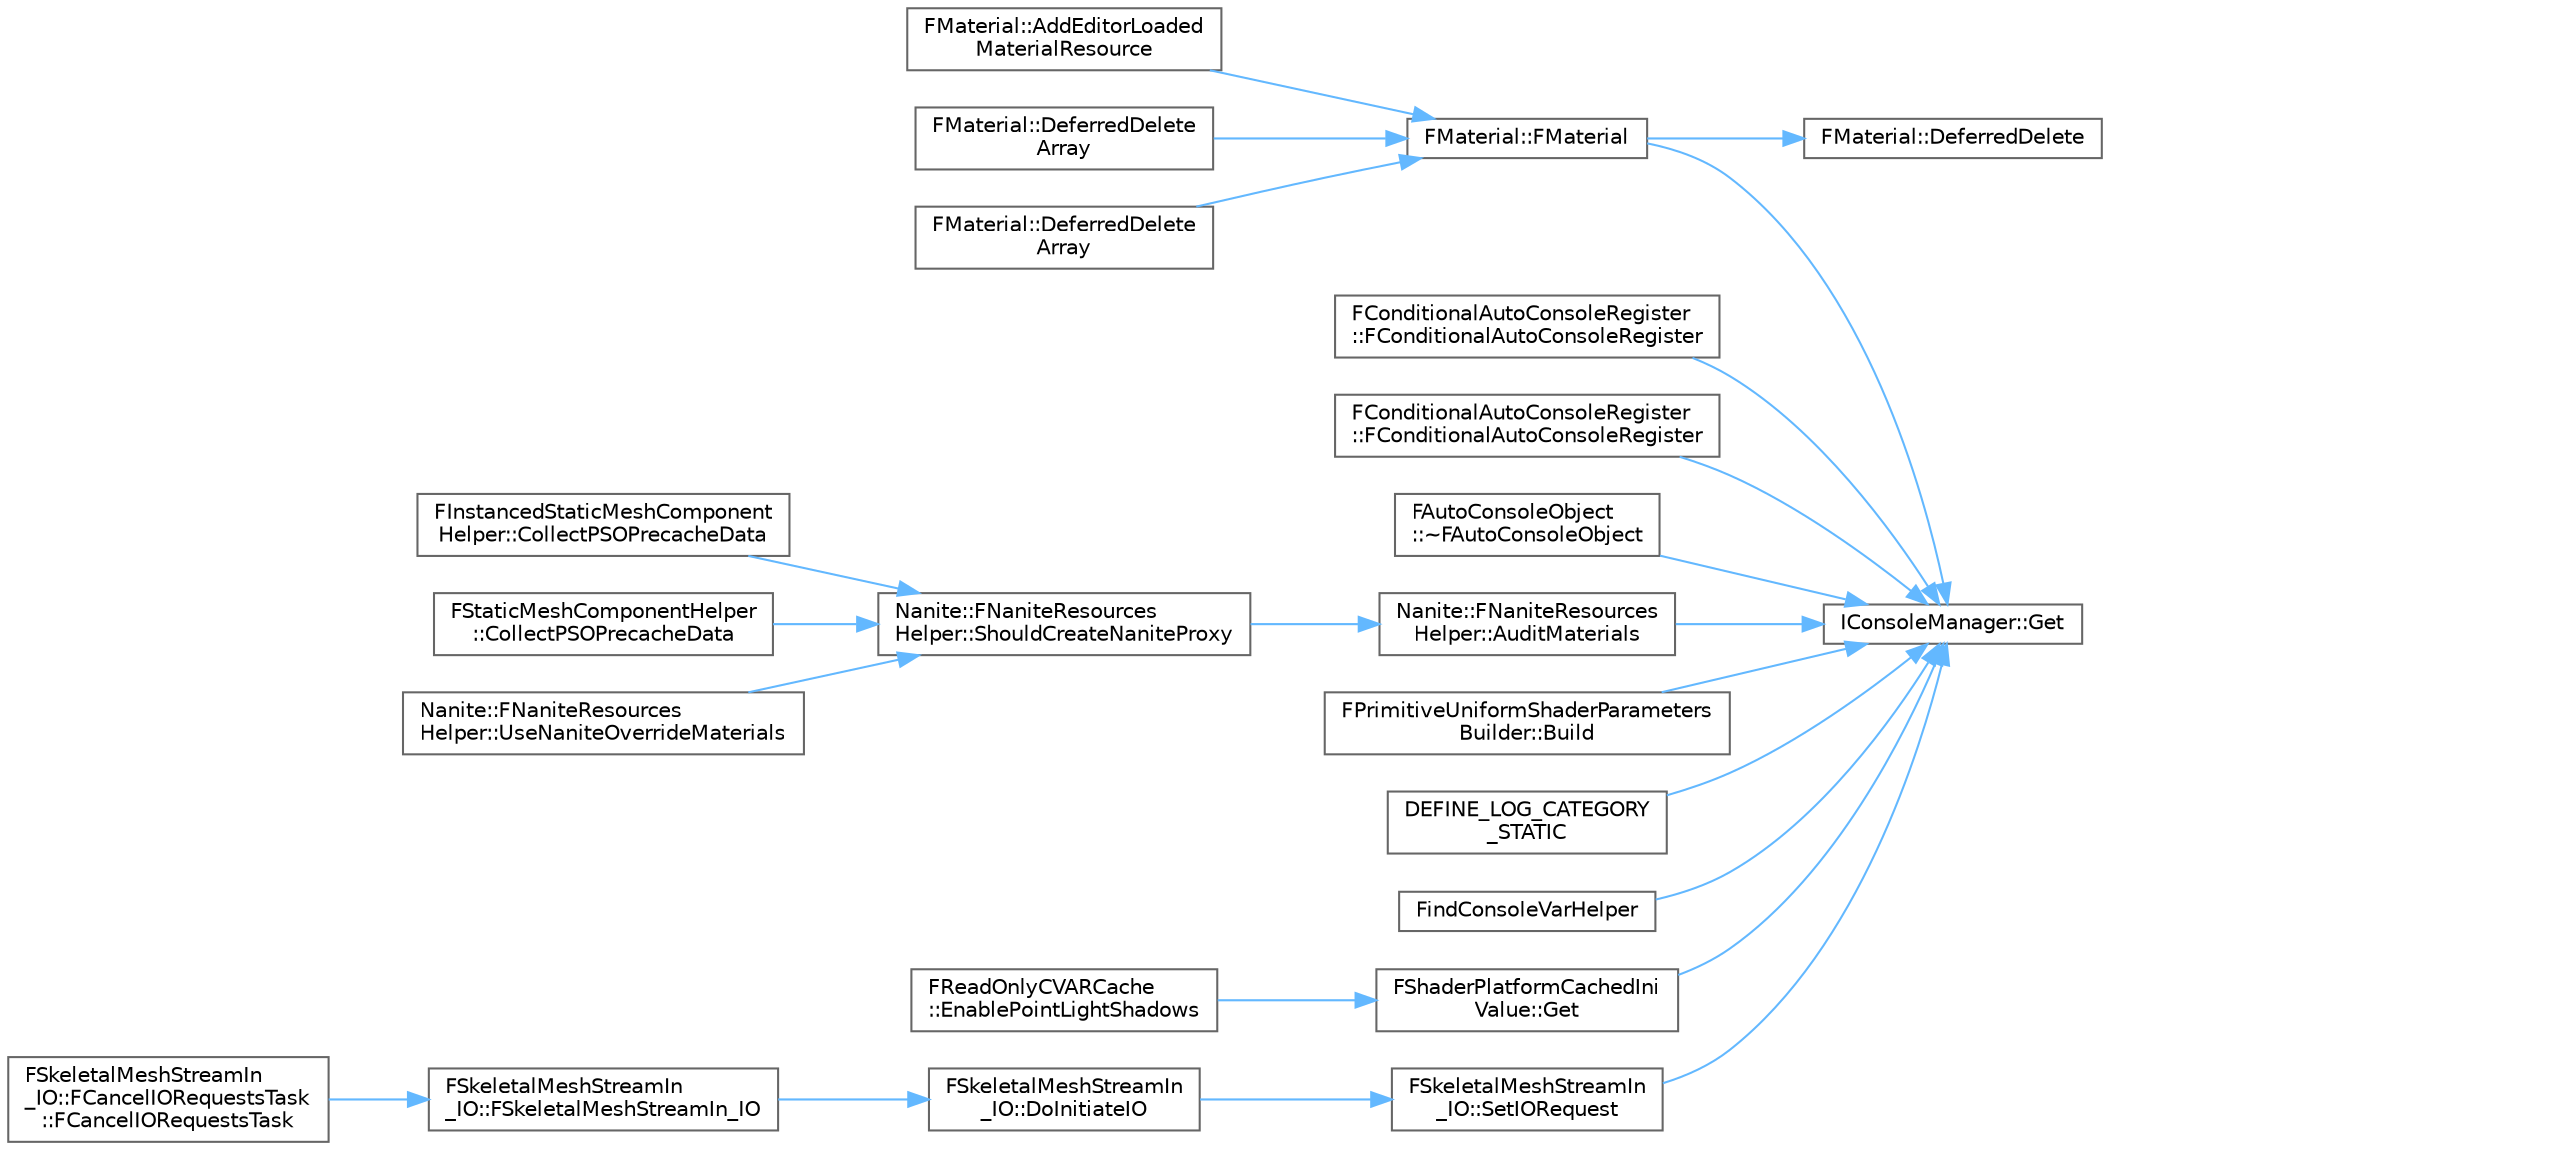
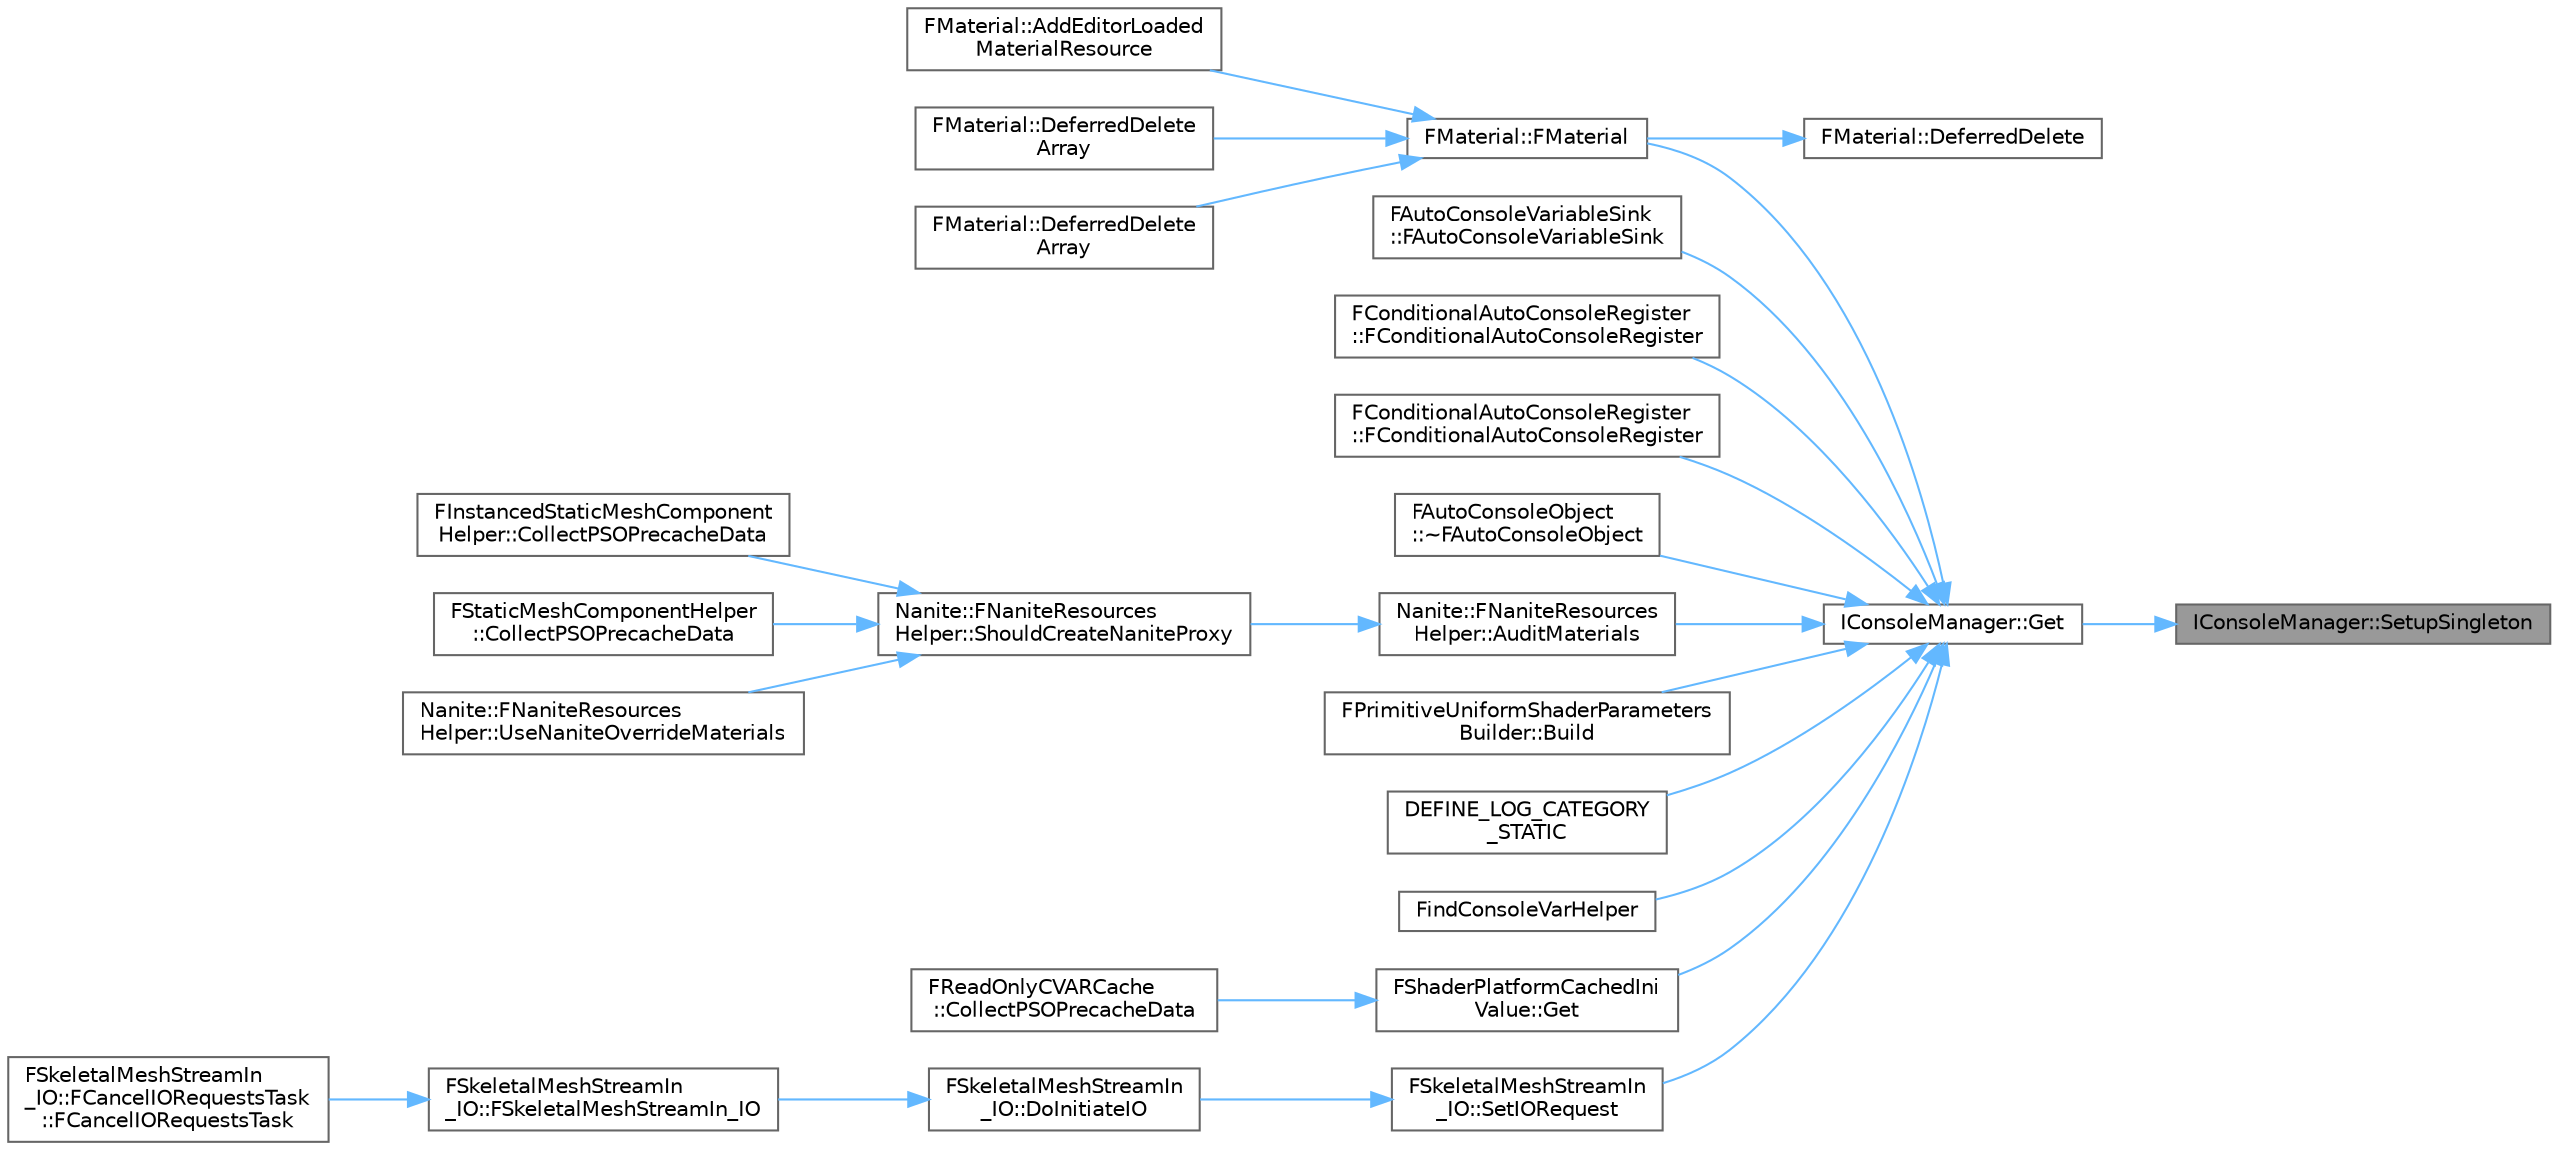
none -> (1527, 227)
none -> (2363, 624)
(1064, 1000) -> (1064, 1000)
